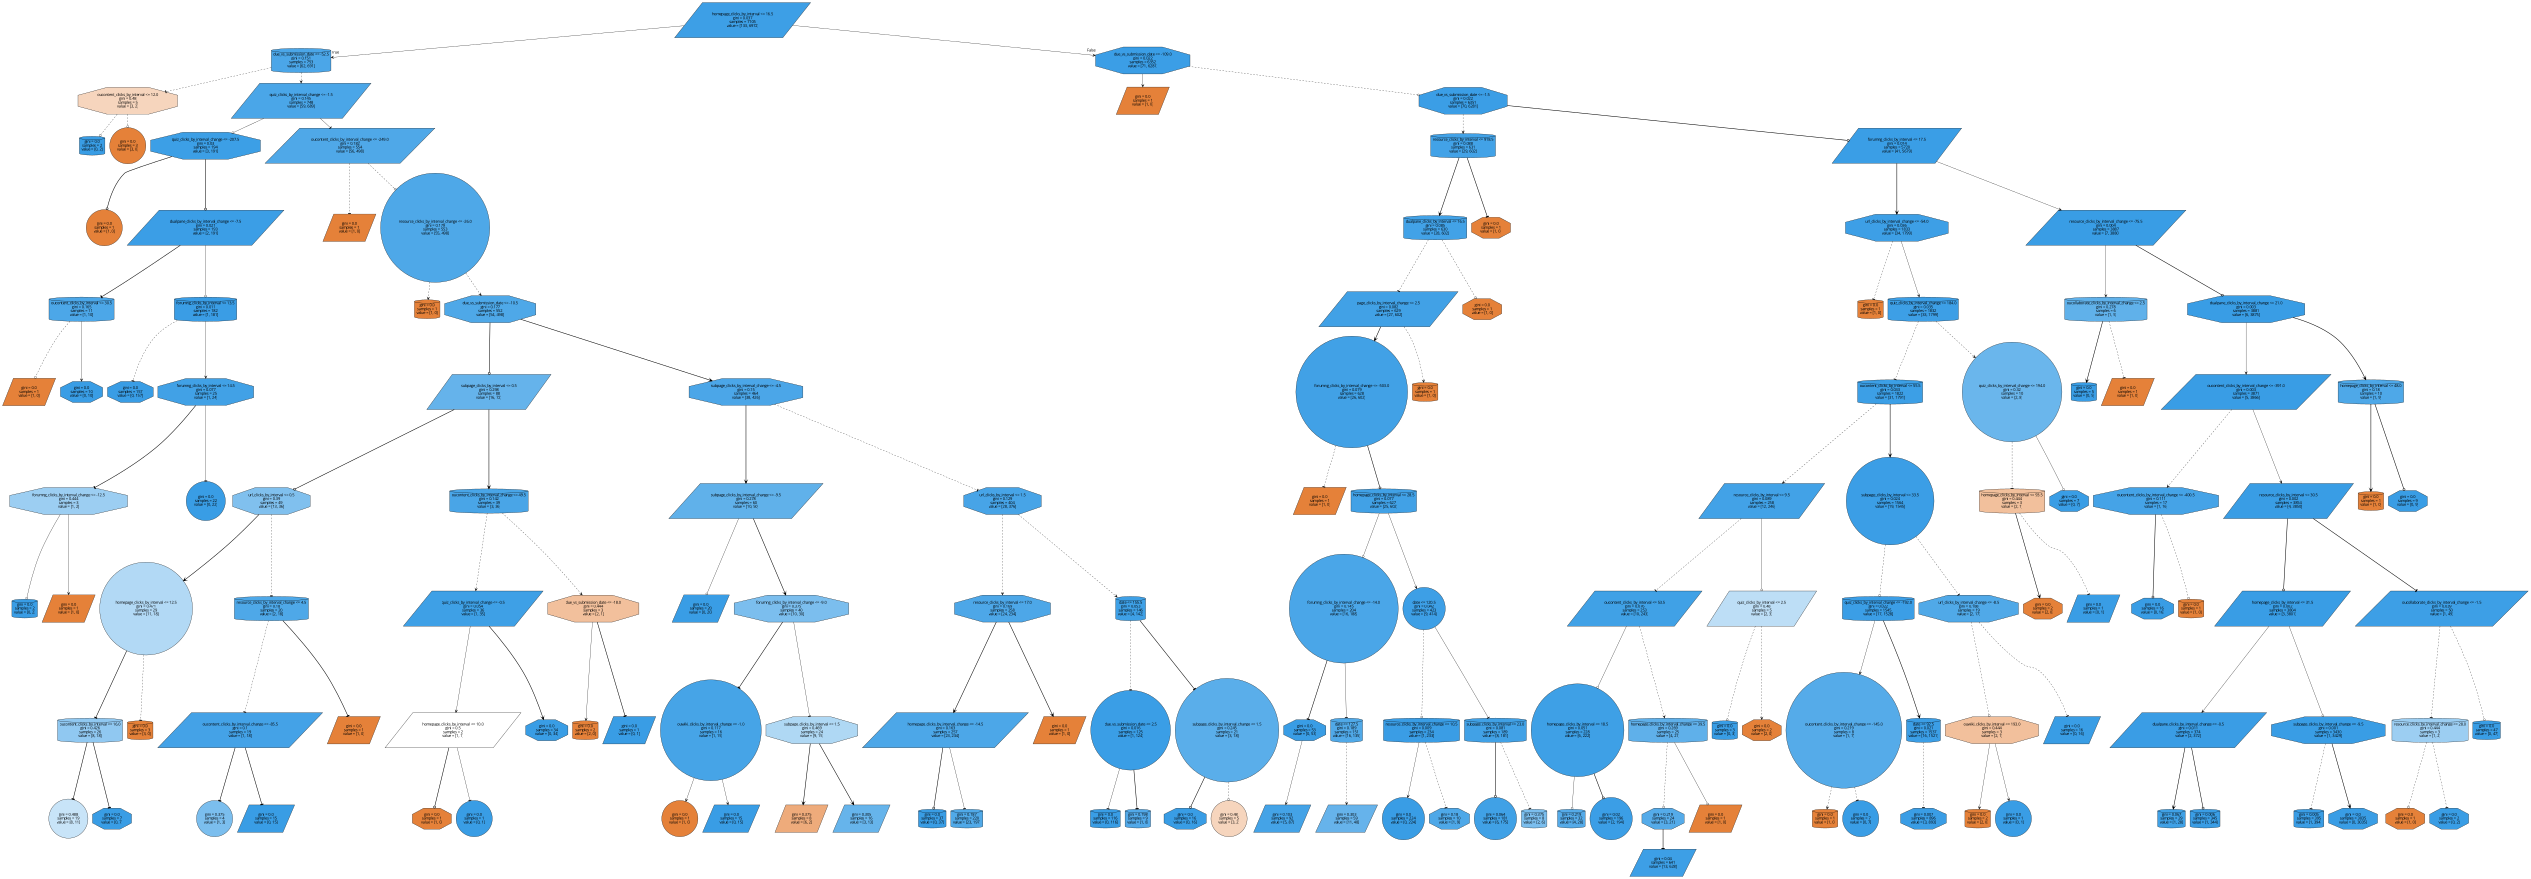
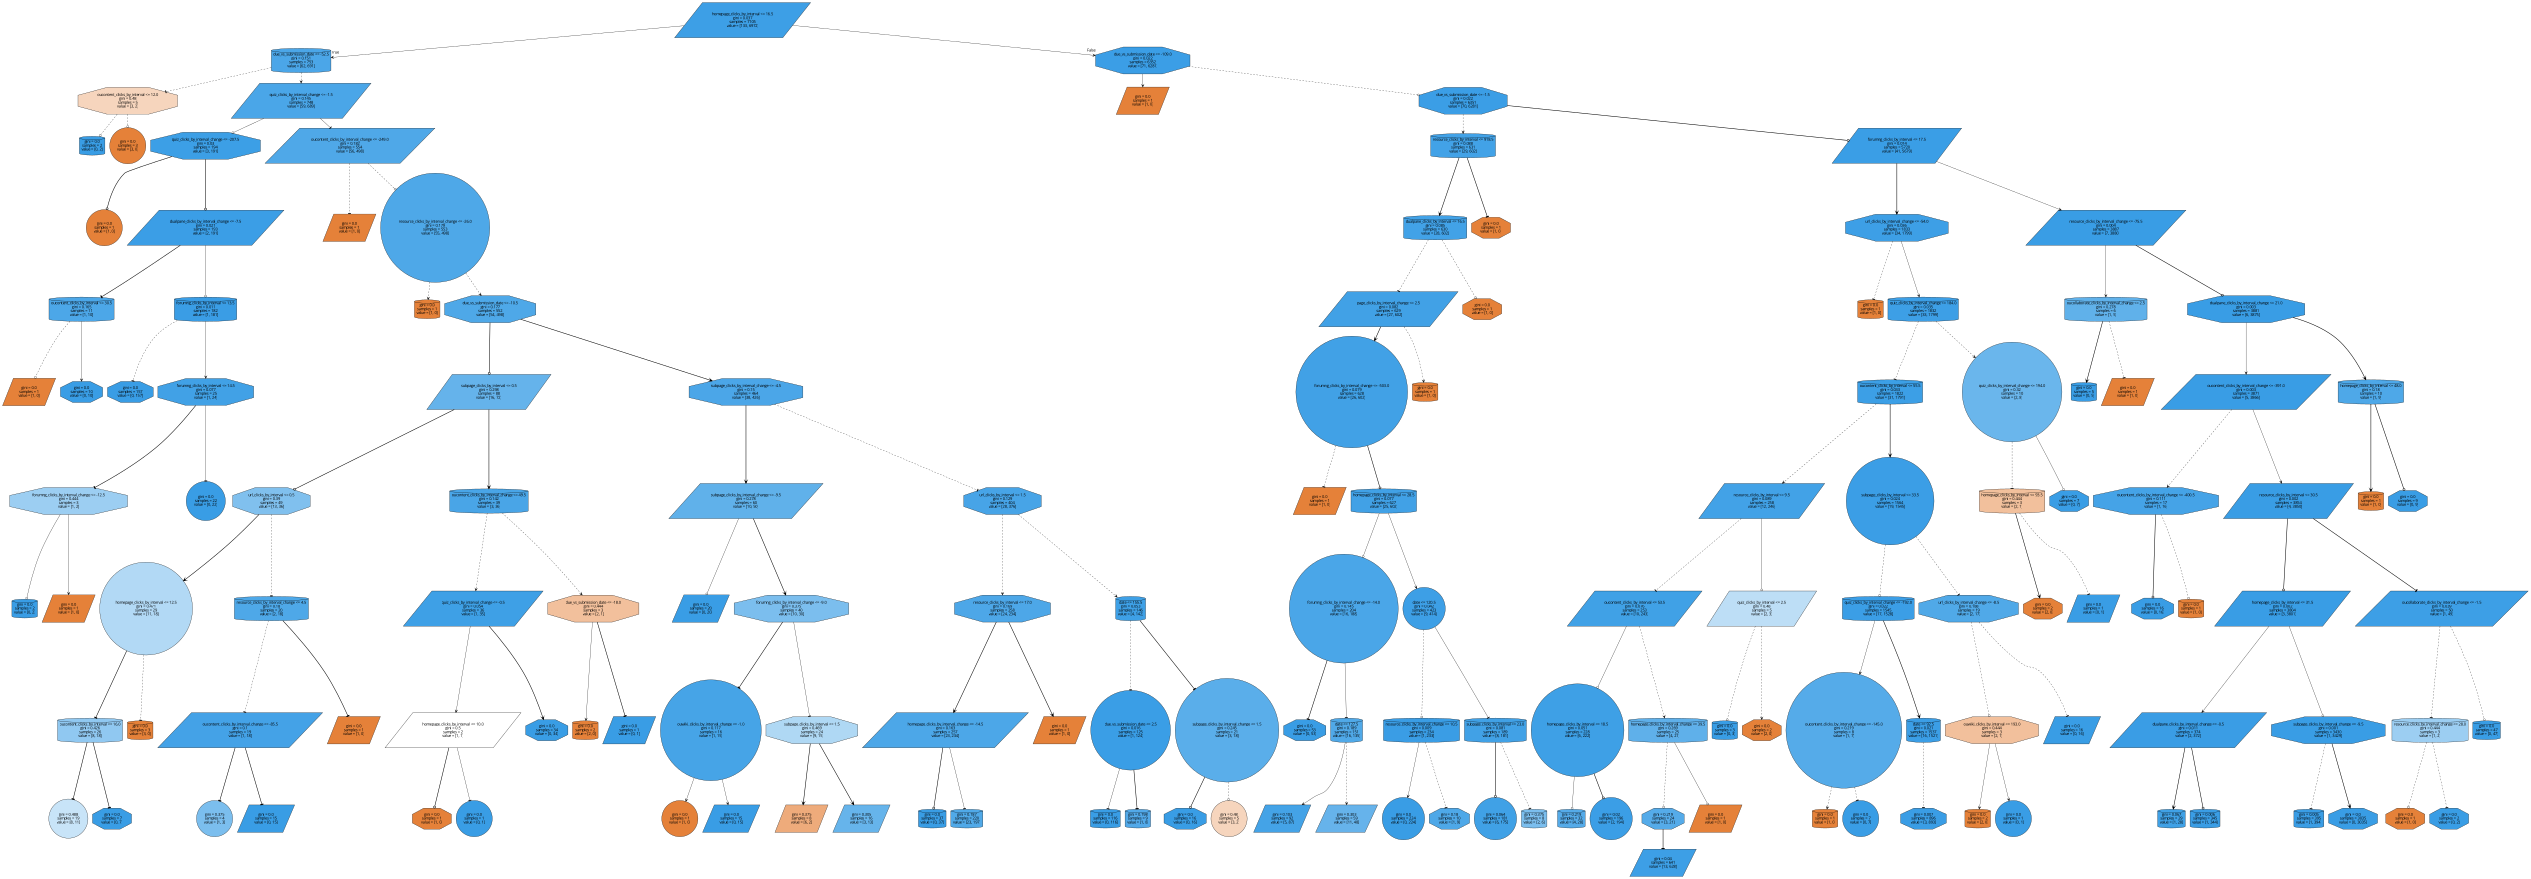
(1294, 772) -> (1334, 779)
